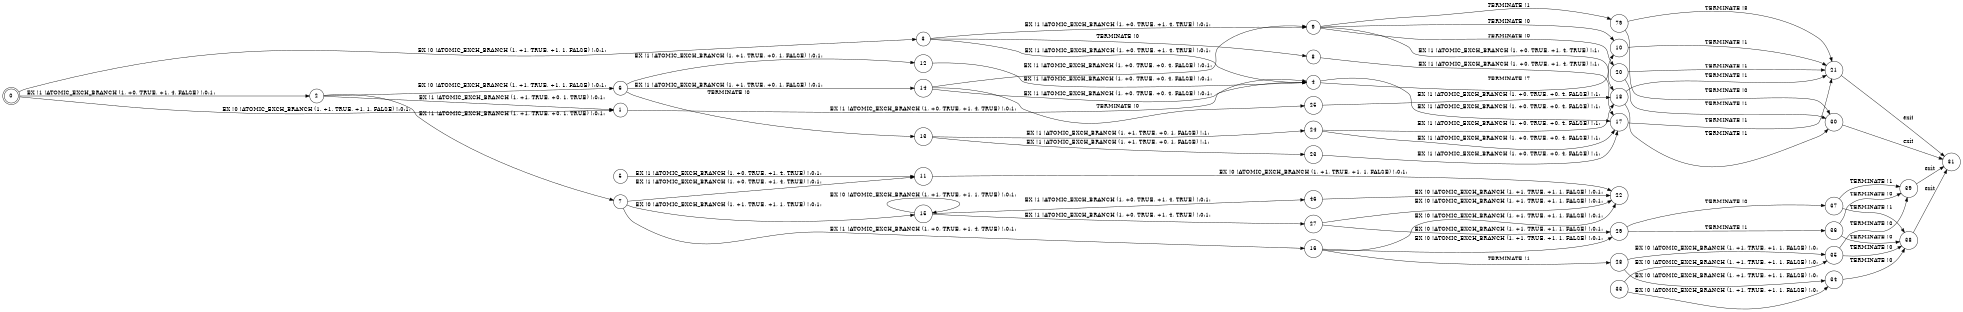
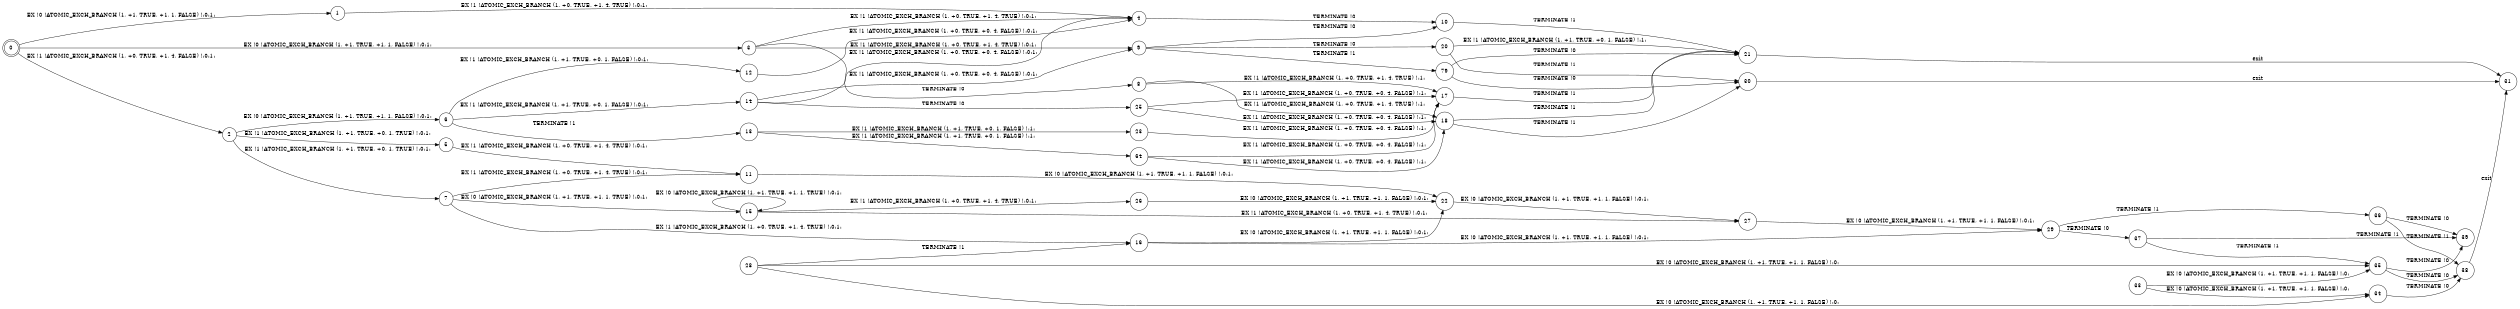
(1727, 8) -> (1555, 51)
(1473, 57) -> (1284, 113)
(1727, 66) -> (1555, 40)
(1509, 79) -> (1335, 17)
(729, 93) -> (554, 124)
(467, 103) -> (336, 142)
(1456, 117) -> (1290, 98)
(1313, 130) -> (1139, 157)
(1928, 176) -> none
(1313, 199) -> (1139, 201)
(1465, 211) -> (1594, 211)
(1875, 213) -> (2255, 257)
(1871, 237) -> (2428, 237)
(1464, 264) -> (942, 256)
